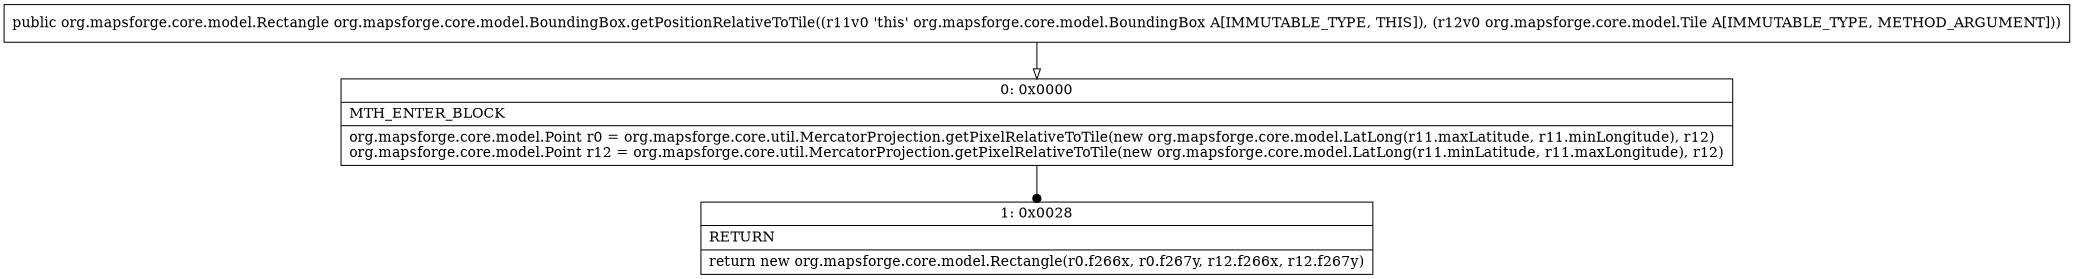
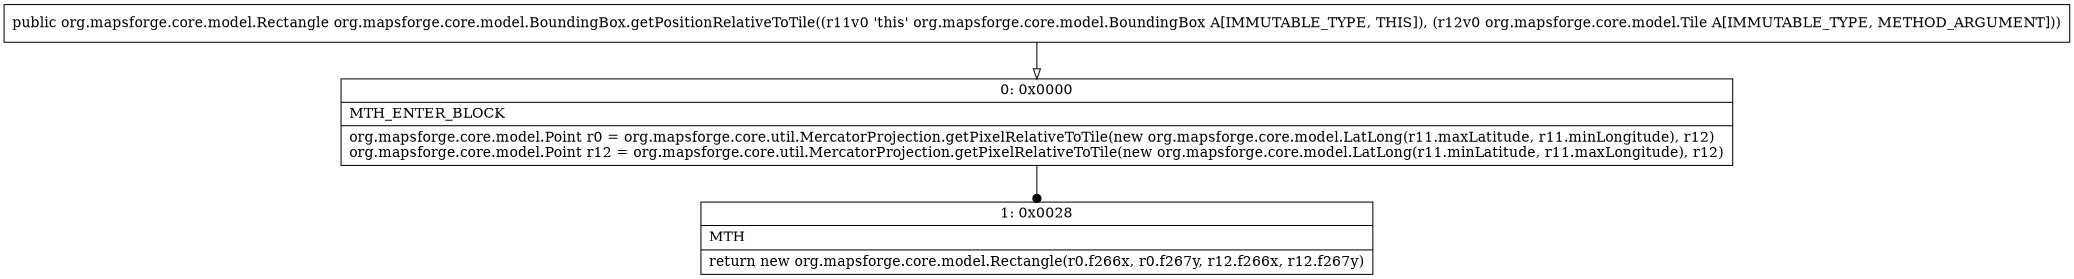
(742, 237) -> (727, 237)
